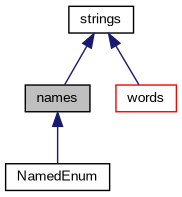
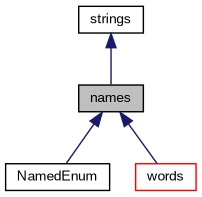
(127, 65) -> (143, 144)
